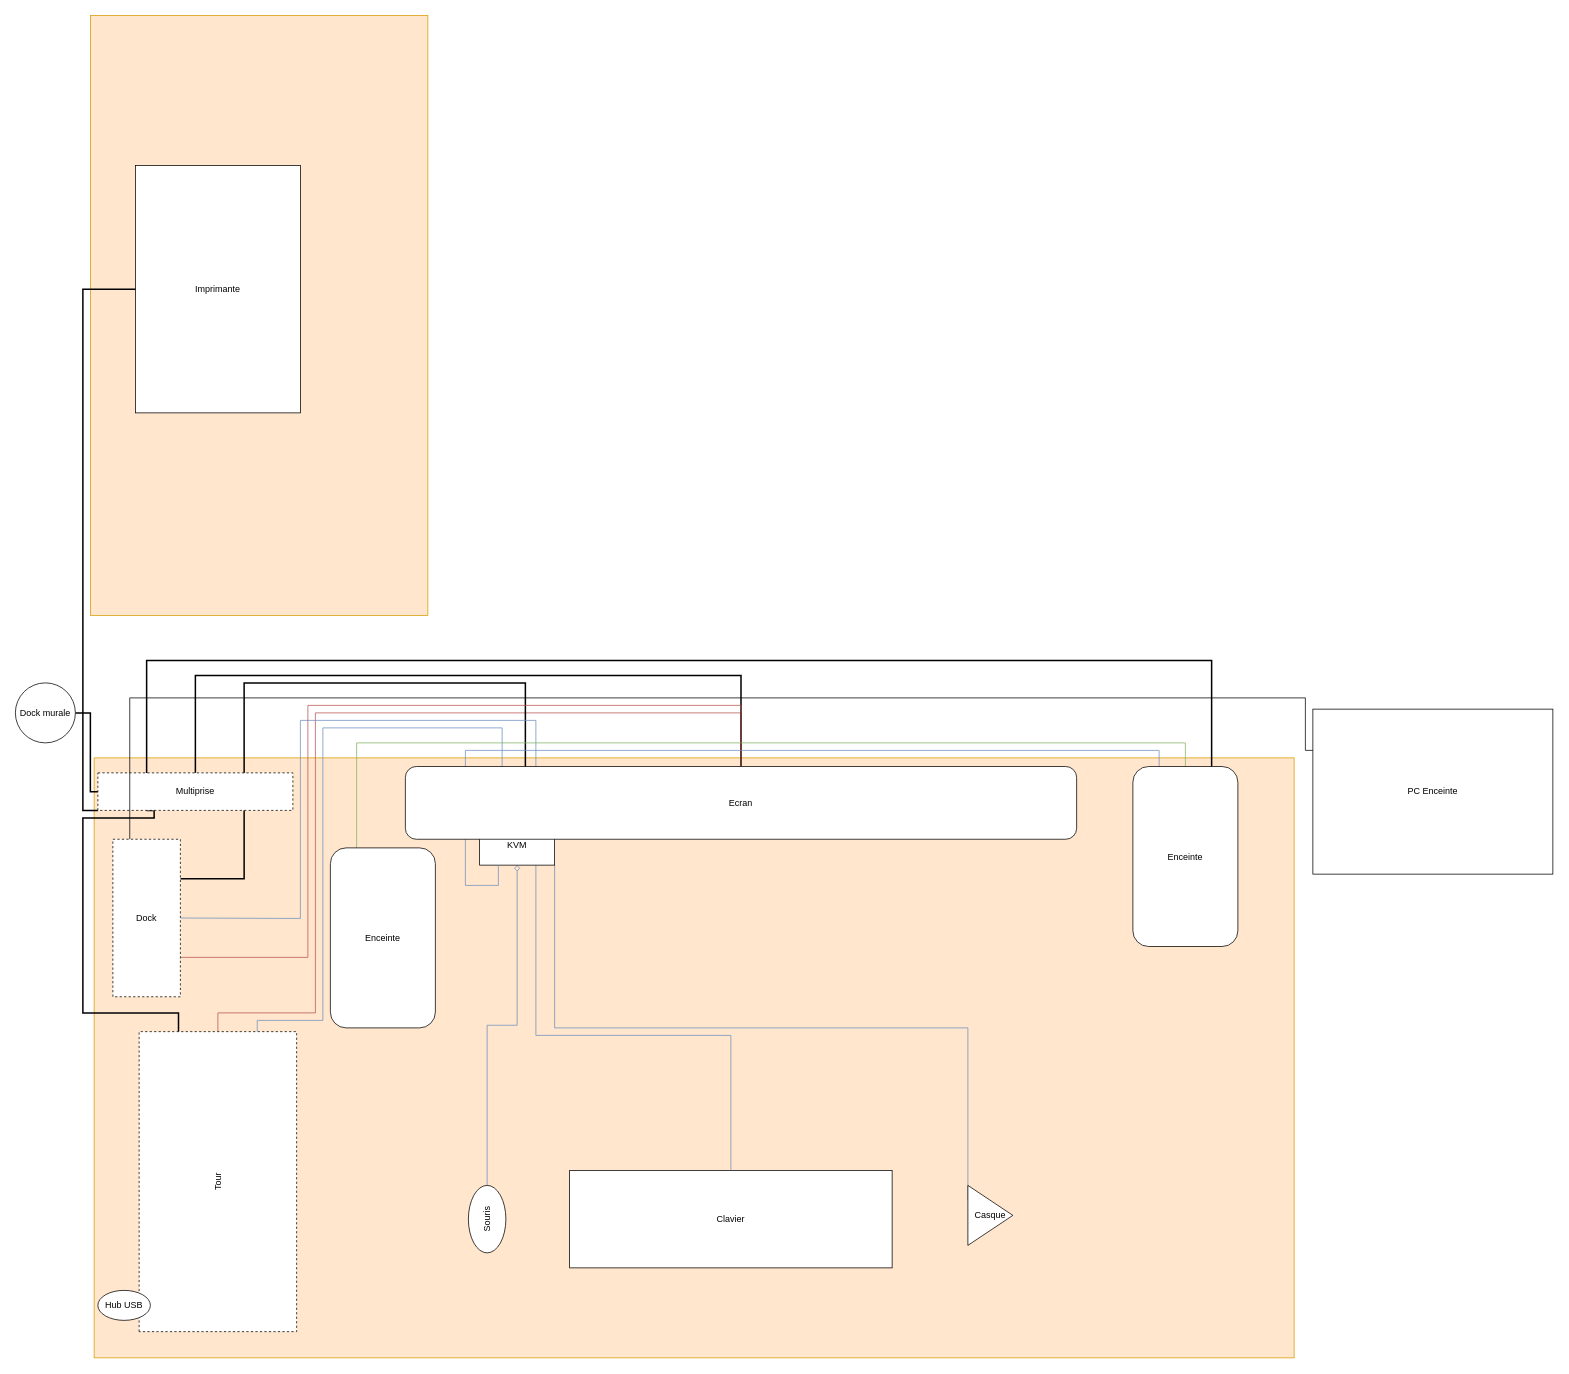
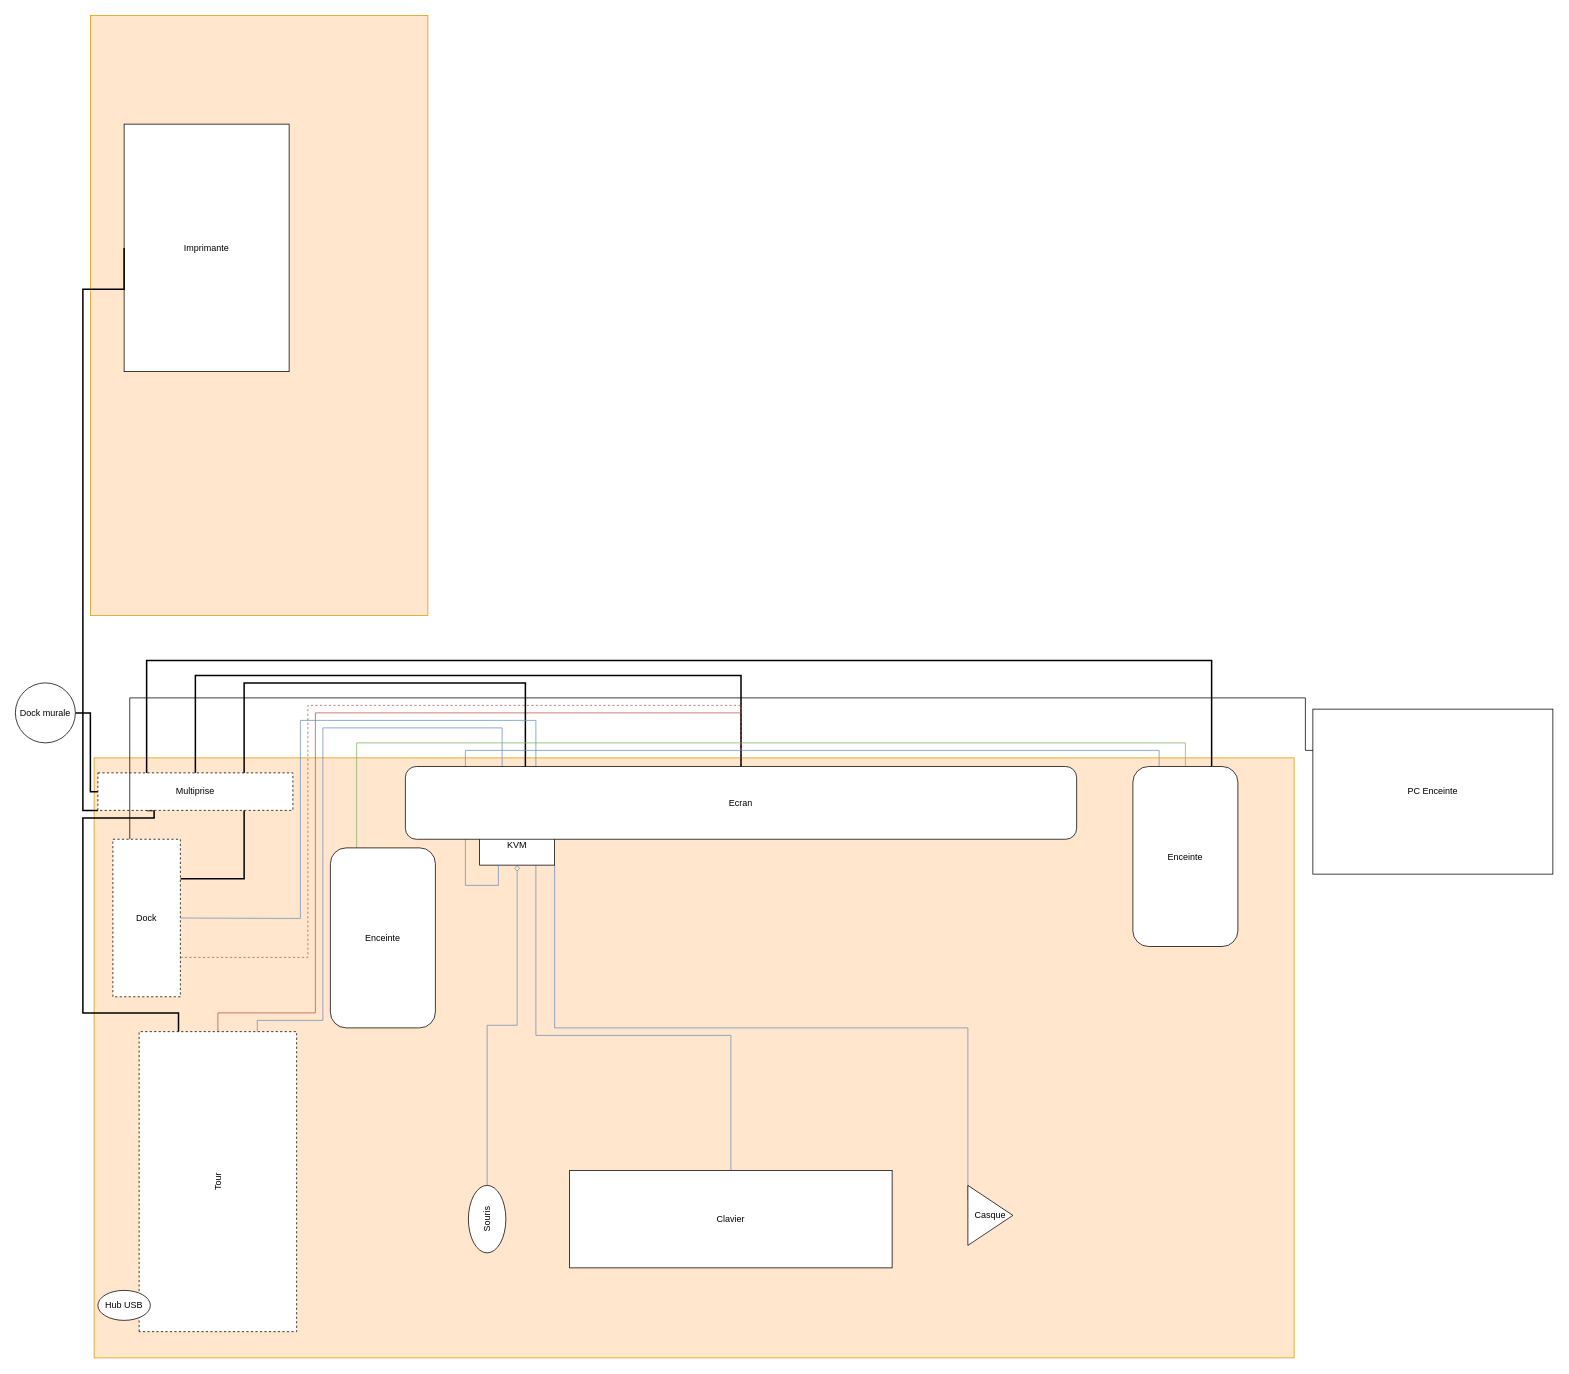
(218, 289) -> (207, 248)
(334, 705) -> (334, 705)
